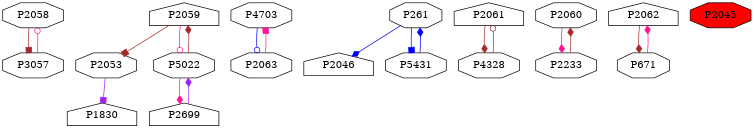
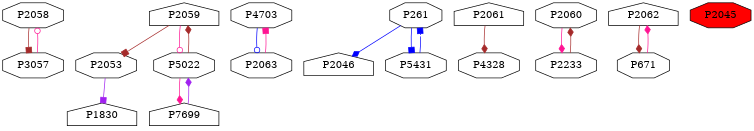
(494, 42) -> none
(420, 45) -> (420, 45)
(184, 116) -> (184, 116)
